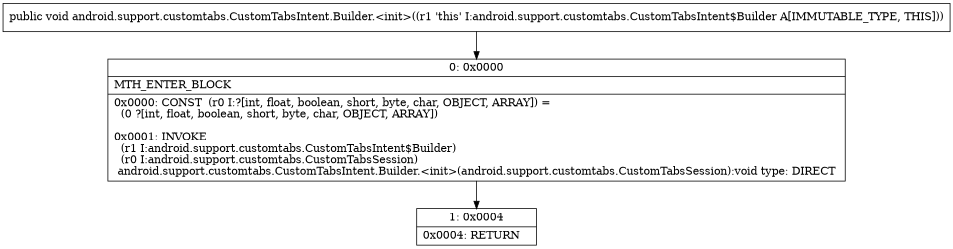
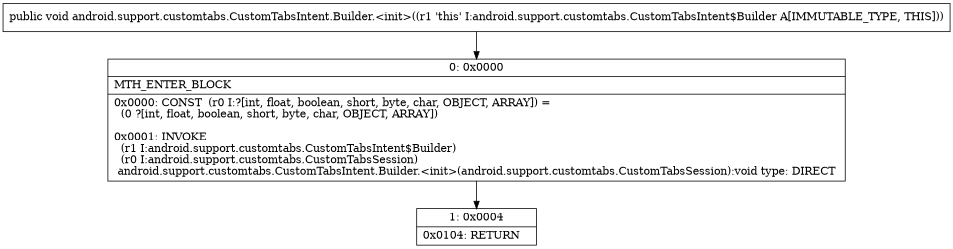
(477, 236) -> (477, 236)
